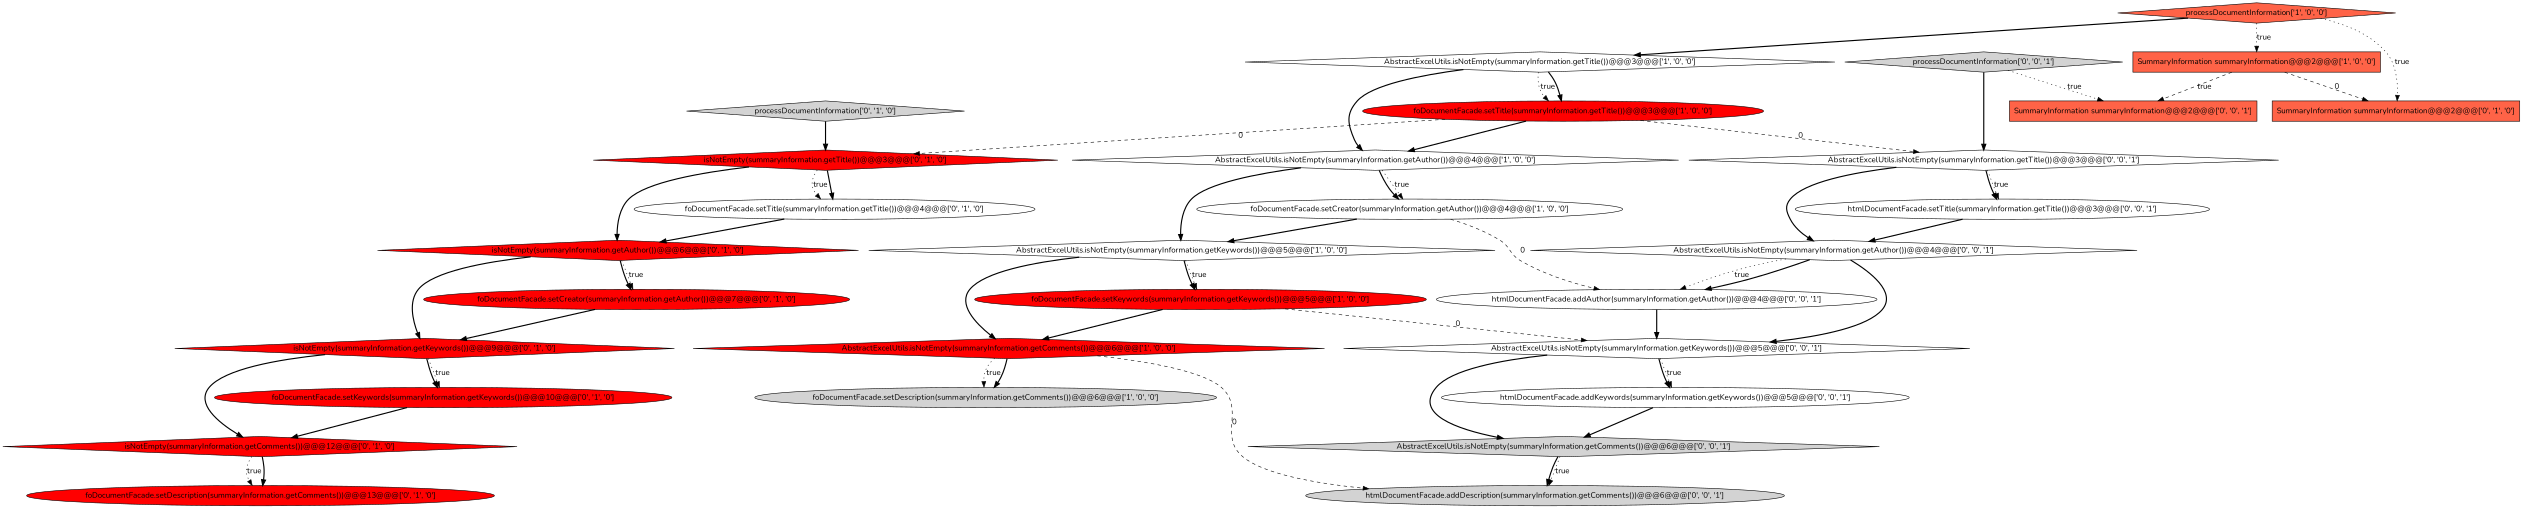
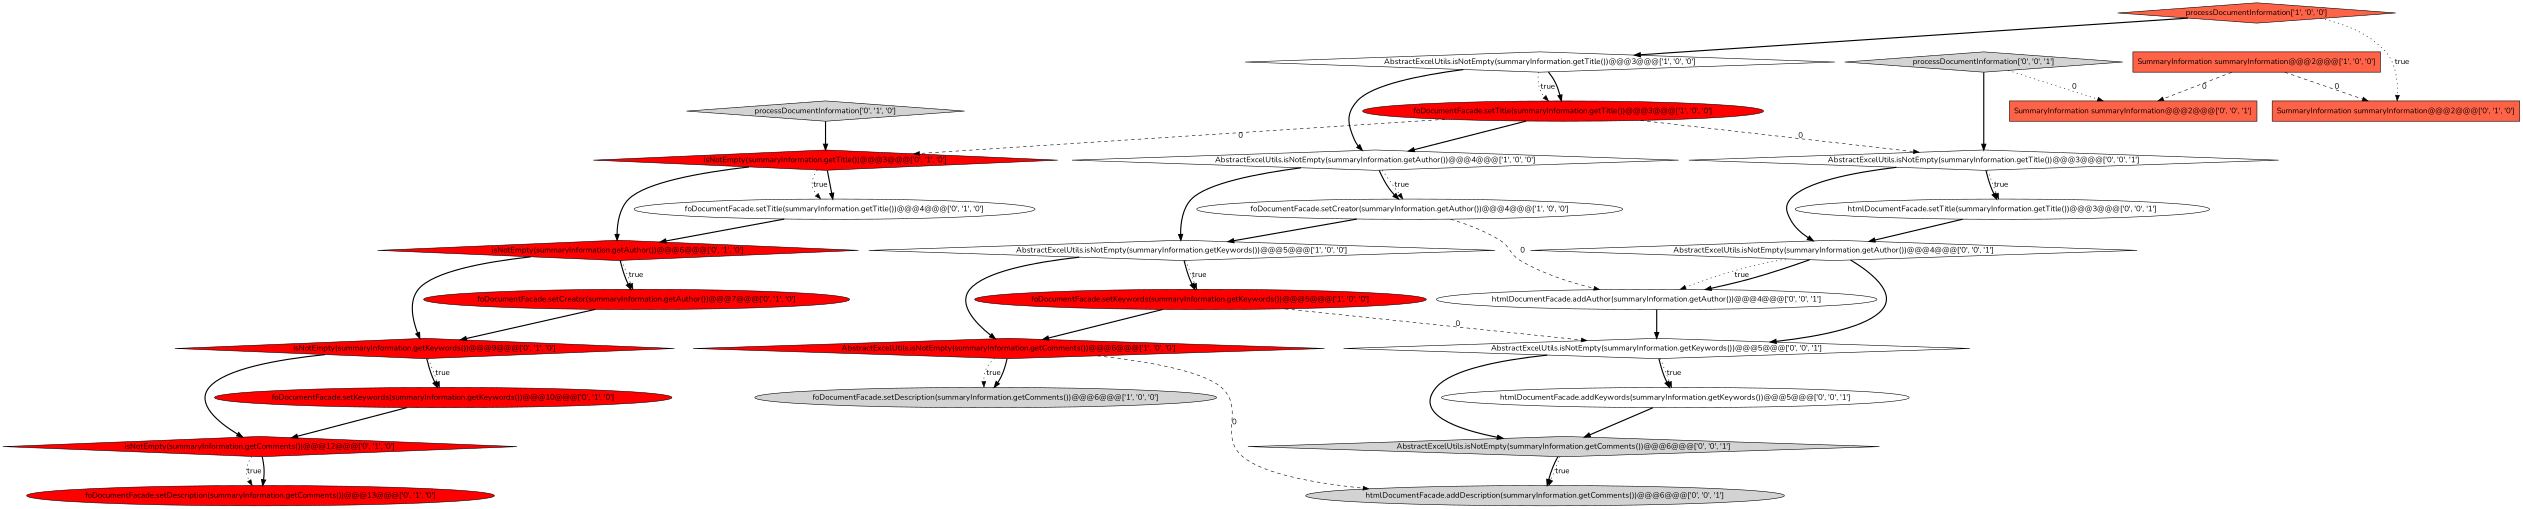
(2257, 35) -> none
(2075, 87) -> (2075, 87)
(2205, 87) -> (2205, 87)
